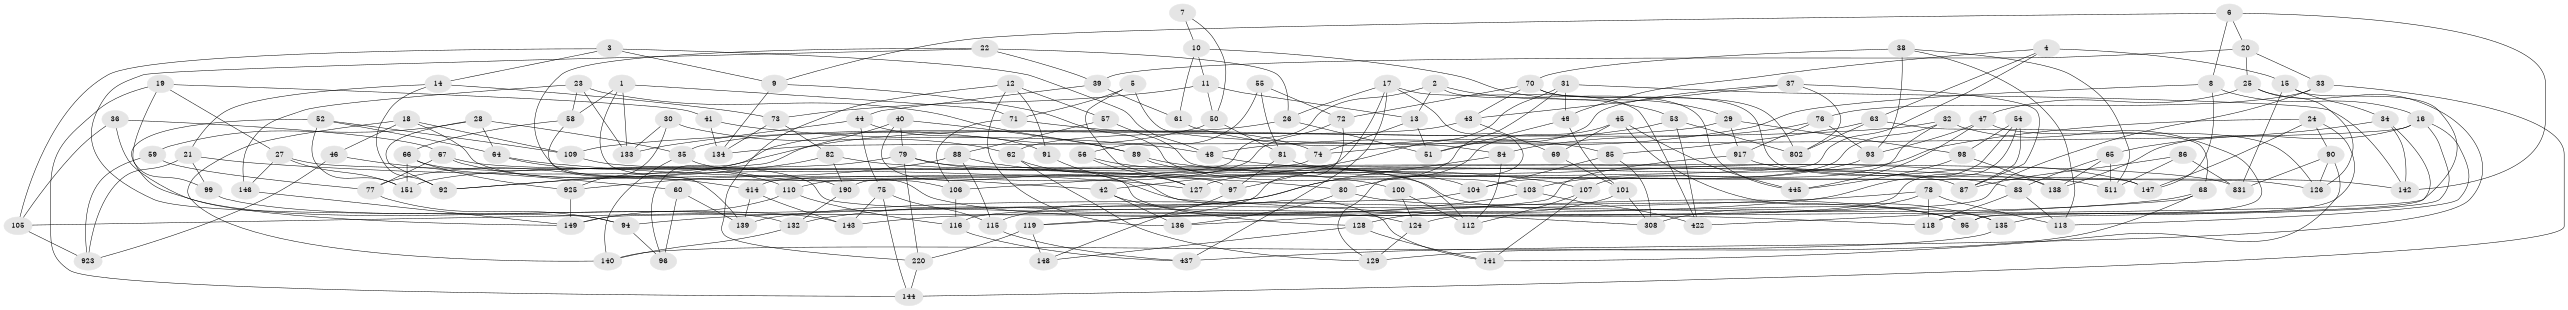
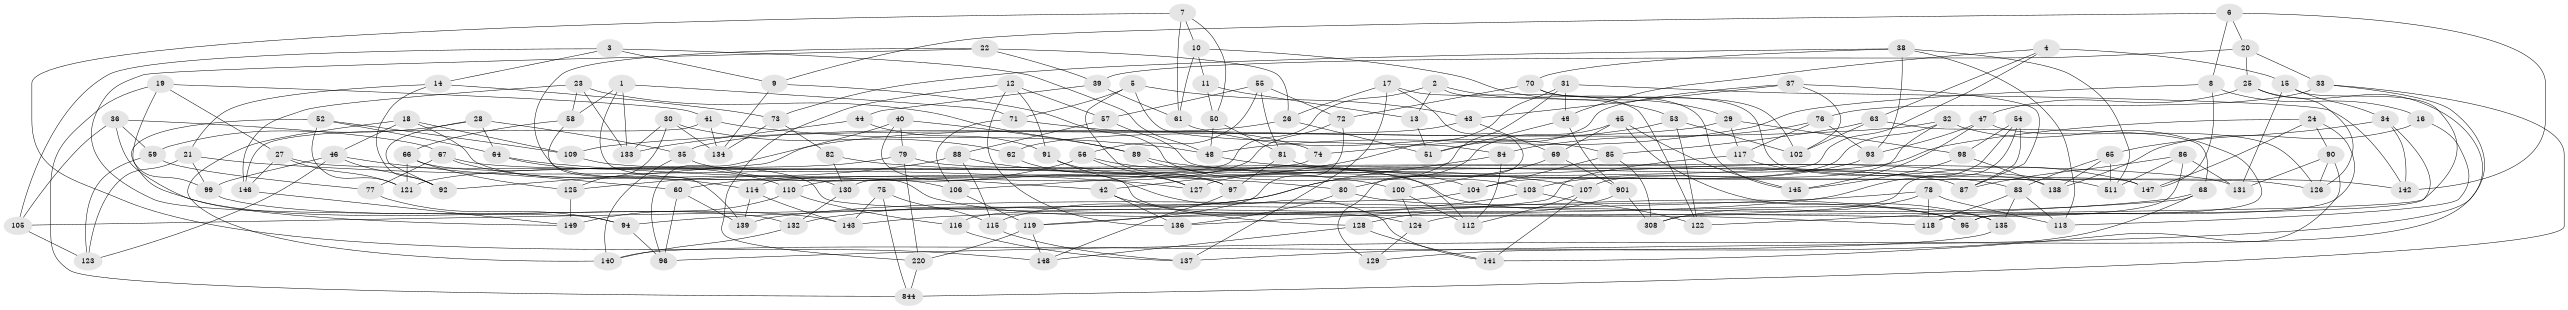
none -> (61, 70)
none -> (1178, 73)
none -> (1186, 101)
(1011, 102) -> (1363, 58)
(1499, 102) -> (1317, 100)
none -> (472, 130)
none -> (133, 137)
(1366, 137) -> none
(1698, 142) -> (693, 136)
(790, 144) -> (1212, 137)
(1740, 155) -> (1740, 155)
(1796, 155) -> (1796, 155)
(867, 156) -> none
(1344, 157) -> (1140, 173)
none -> (270, 170)
none -> (1479, 176)
(638, 177) -> (389, 172)
none -> (882, 180)
(407, 190) -> (407, 190)
(571, 190) -> (571, 190)
(752, 190) -> (752, 190)
(845, 190) -> (845, 190)
(1623, 190) -> (1623, 190)
(1795, 190) -> (1795, 190)
(2240, 190) -> (2240, 190)
(1273, 205) -> (1935, 217)
(956, 208) -> (993, 208)
(2267, 212) -> (2011, 206)
(1458, 215) -> (1690, 242)
(1698, 226) -> (1698, 226)
(1181, 240) -> none
(88, 261) -> (88, 261)
(1187, 261) -> (1187, 261)
(909, 297) -> (909, 297)
